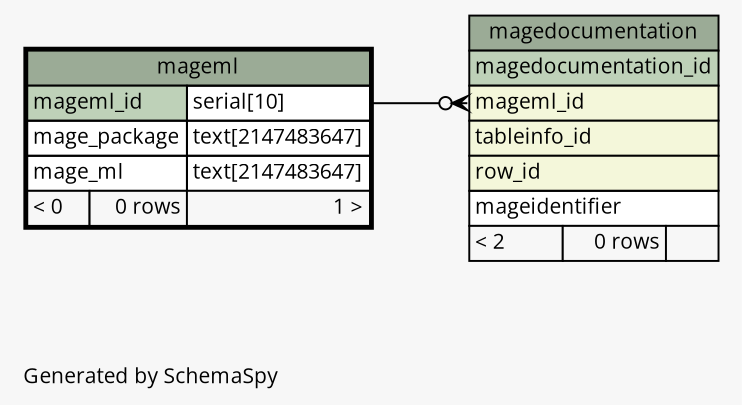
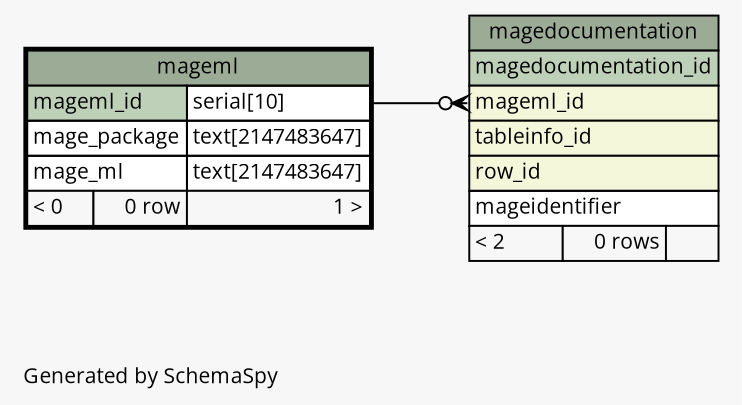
(148, 207) -> (153, 207)
